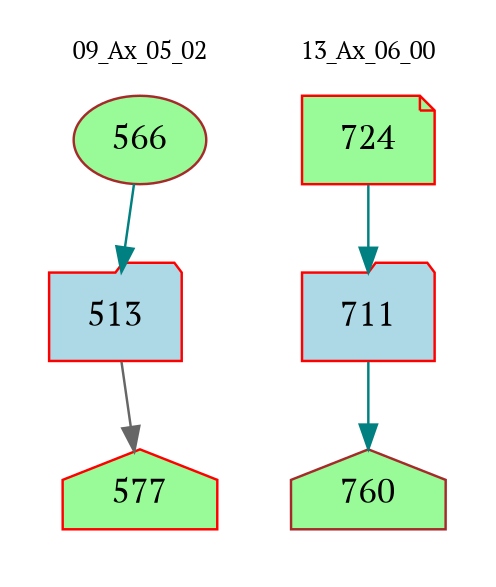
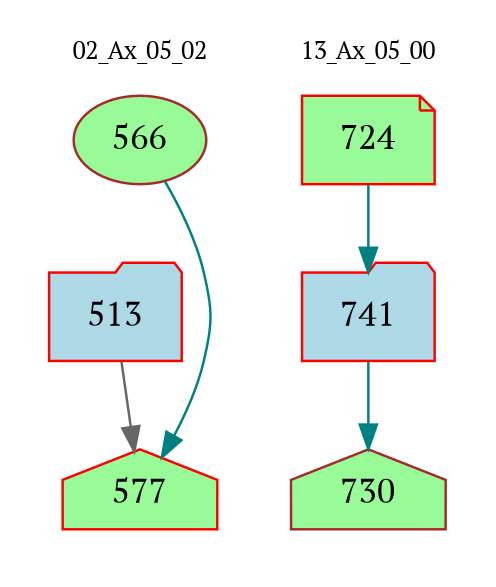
(140, 53) -> (140, 53)
(368, 53) -> (368, 53)
(130, 216) -> (210, 308)
(368, 317) -> (368, 317)
(368, 494) -> (368, 494)
